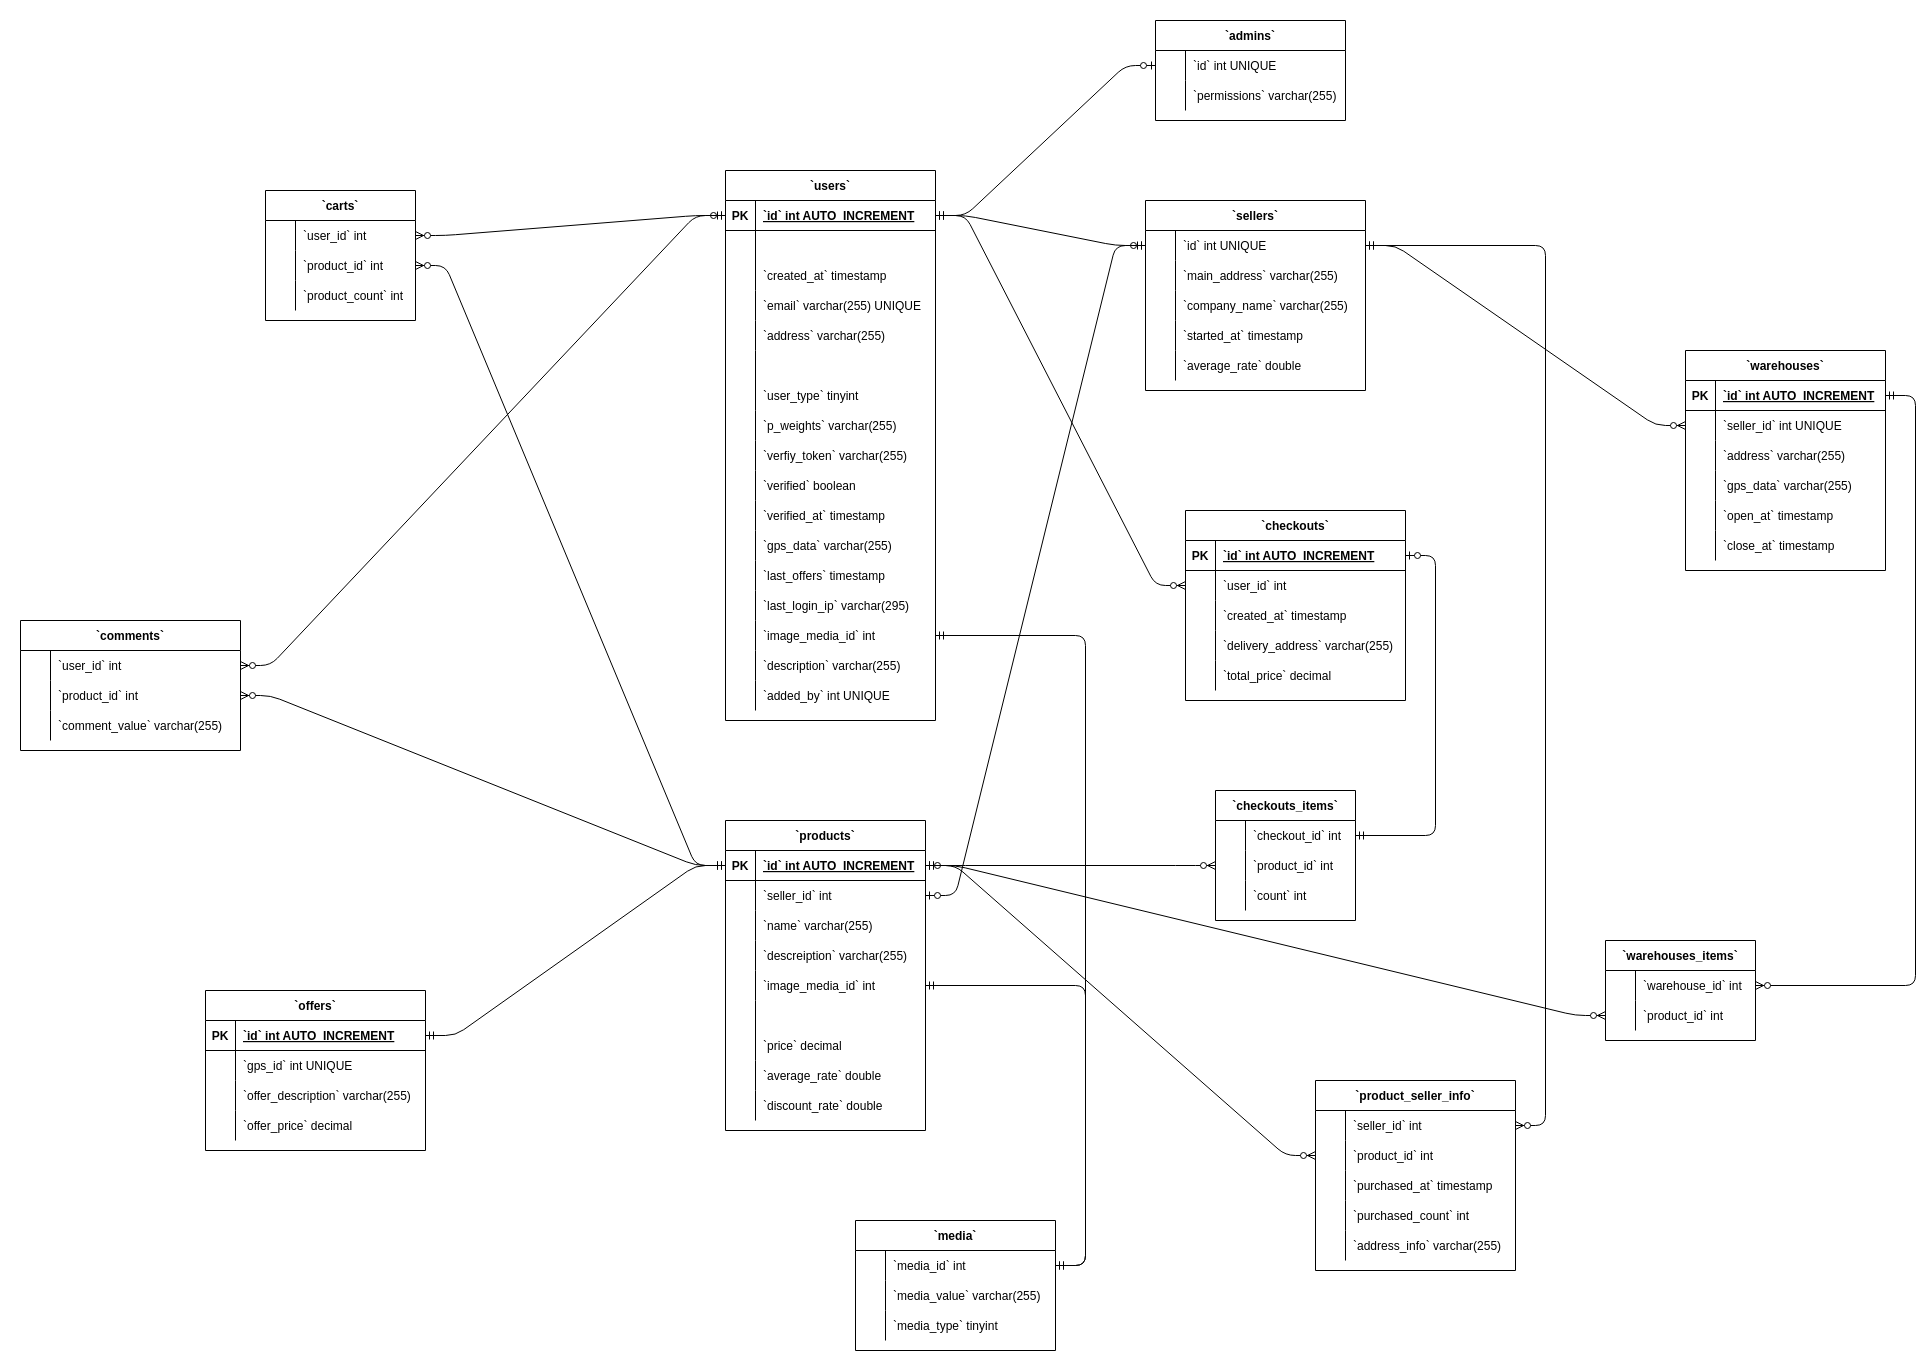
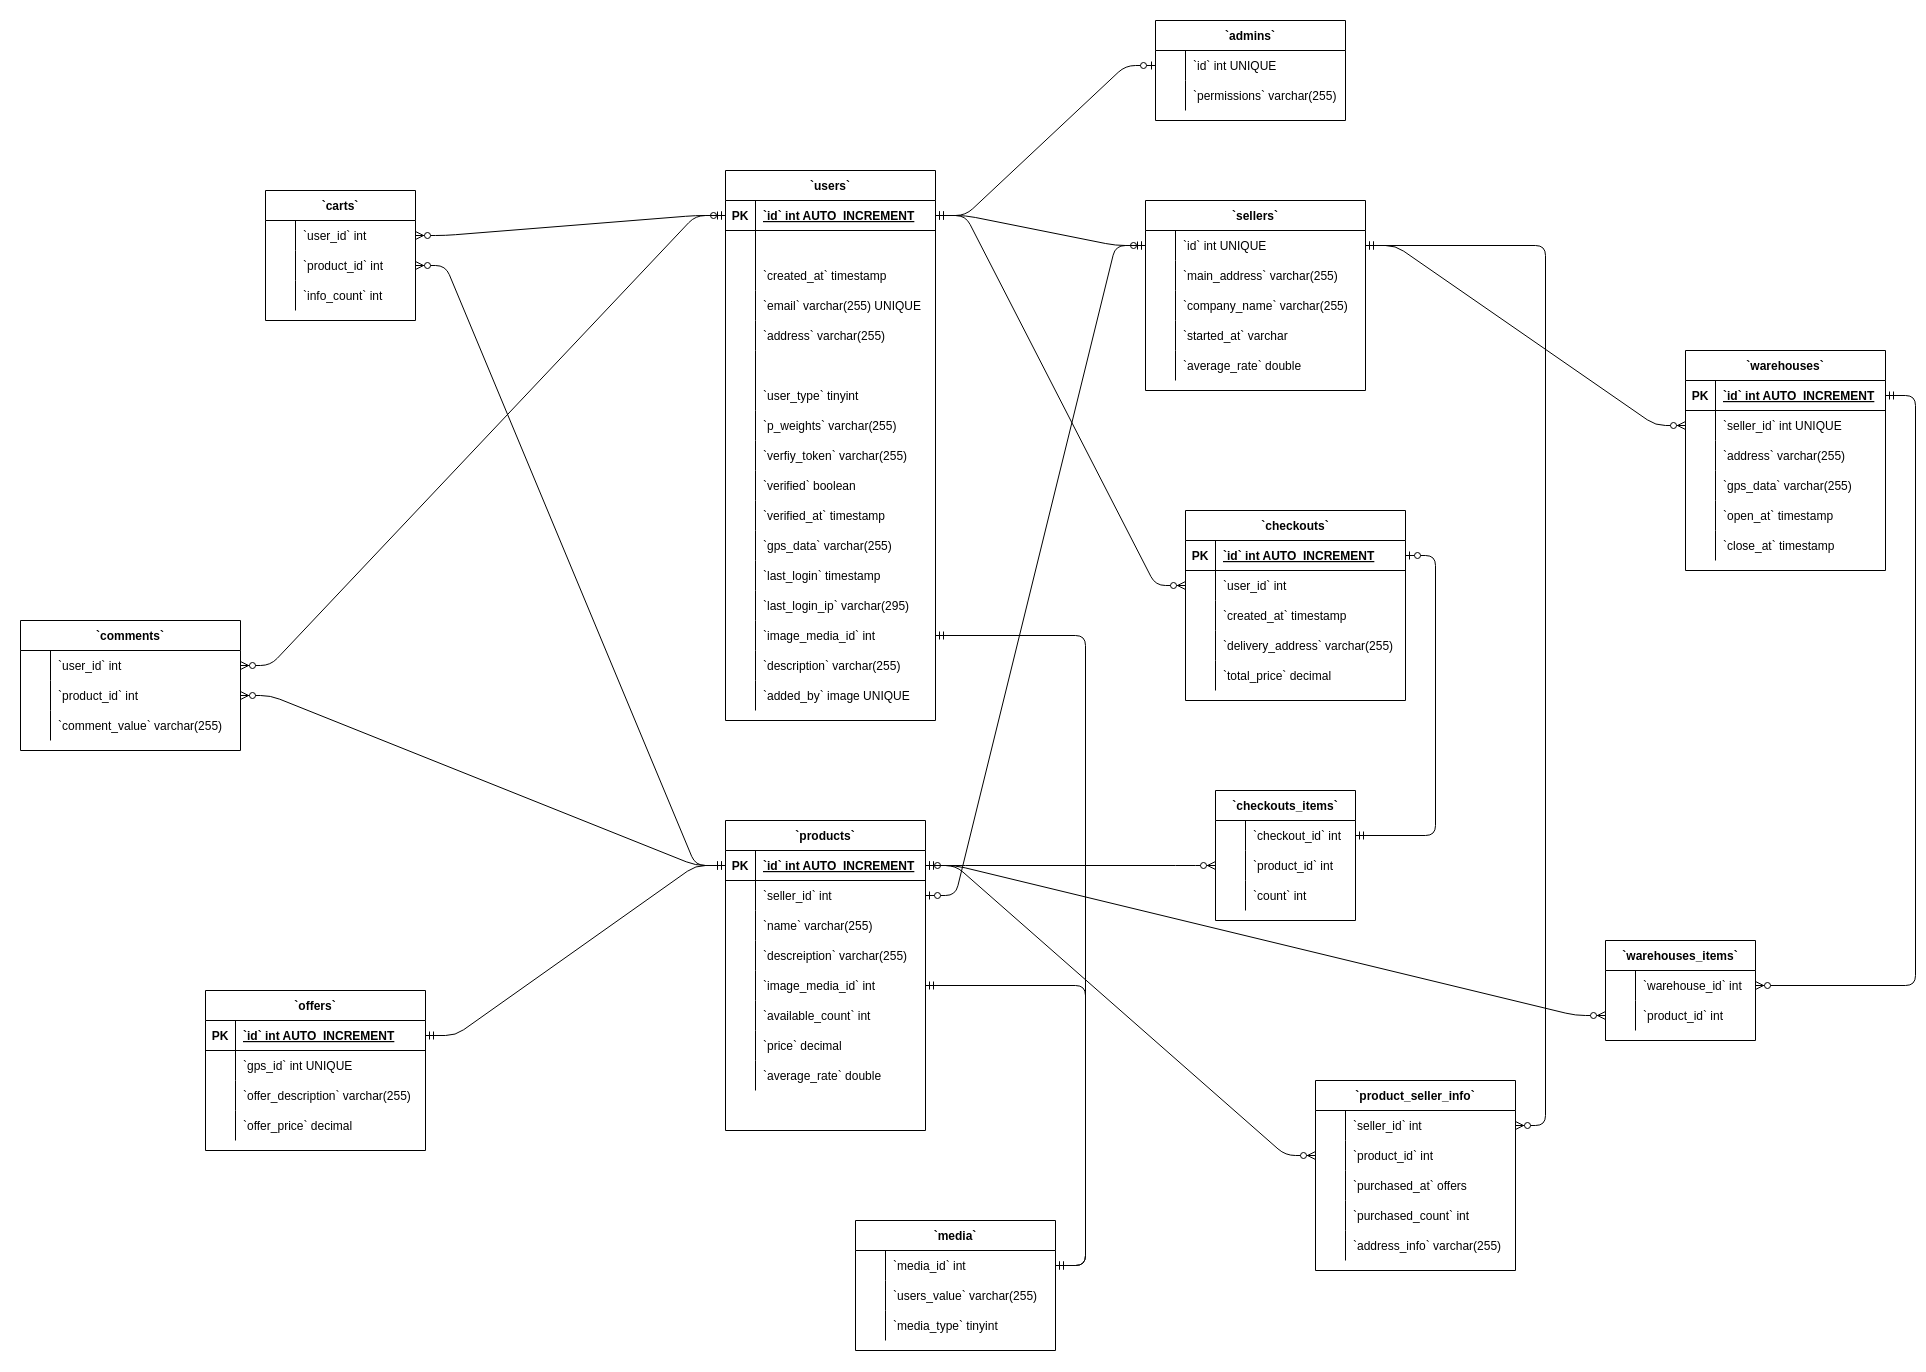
(364, 296) -> (352, 296)
(1254, 336) -> (1249, 336)
(836, 576) -> (829, 576)
(829, 696) -> (836, 696)
none -> (841, 1016)
(841, 1106) -> none
(1431, 1186) -> (1422, 1186)
(976, 1296) -> (977, 1296)
